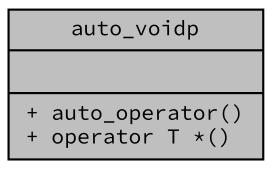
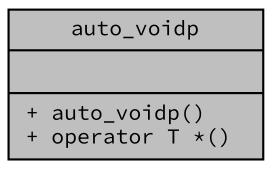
(136, 113) -> (117, 113)
